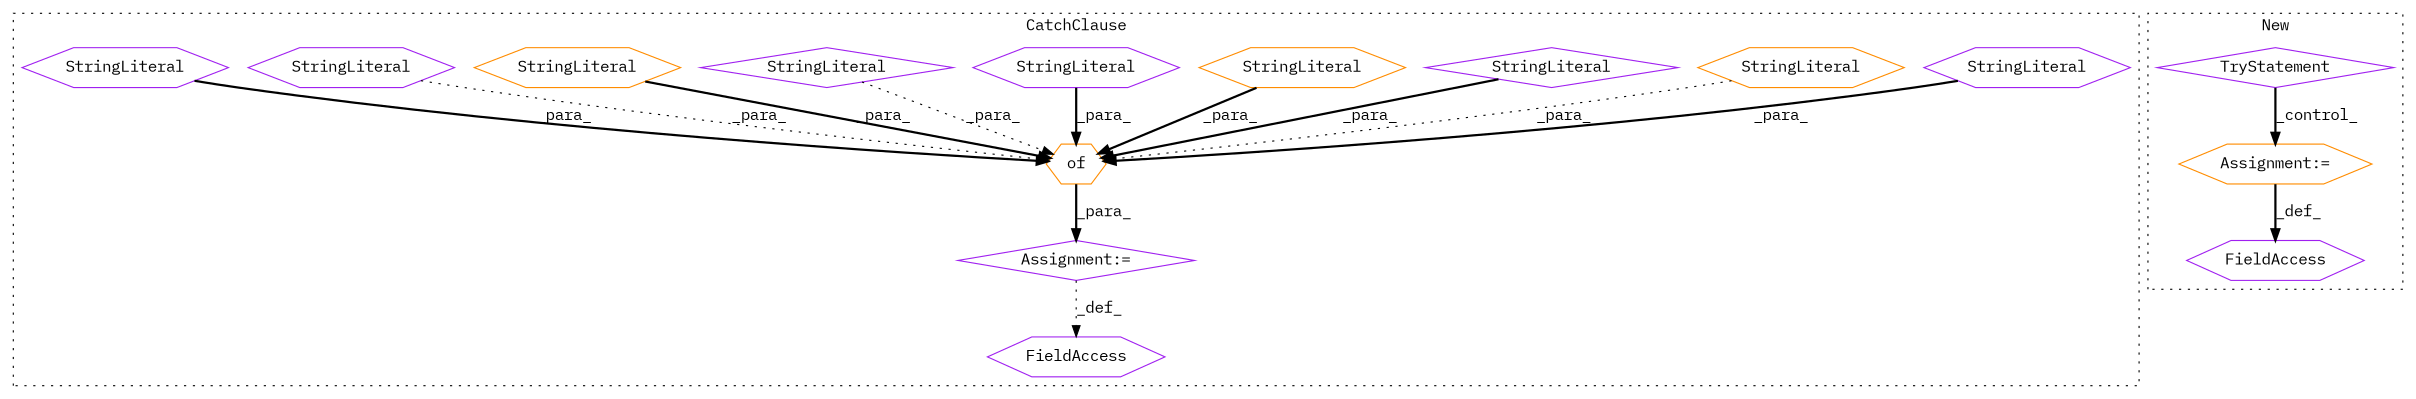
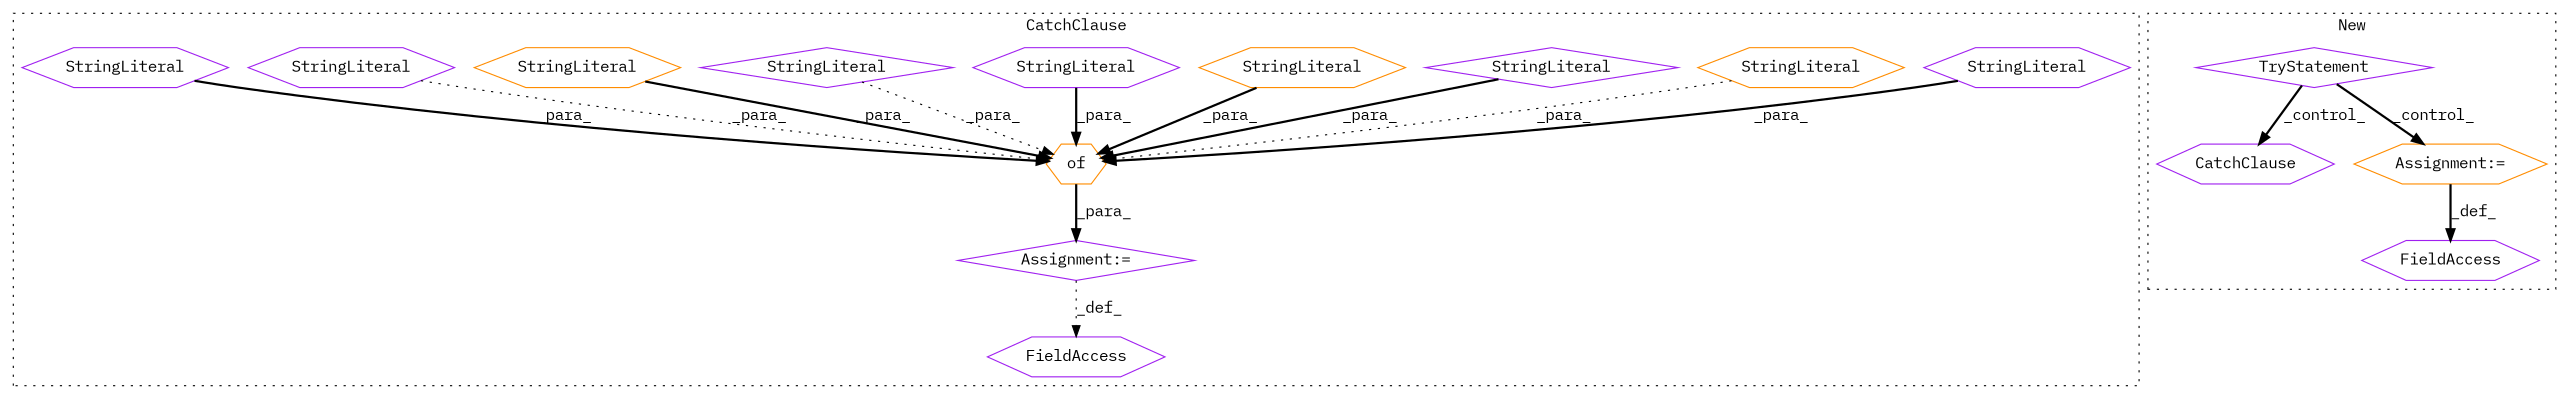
none -> (2245, 164)
